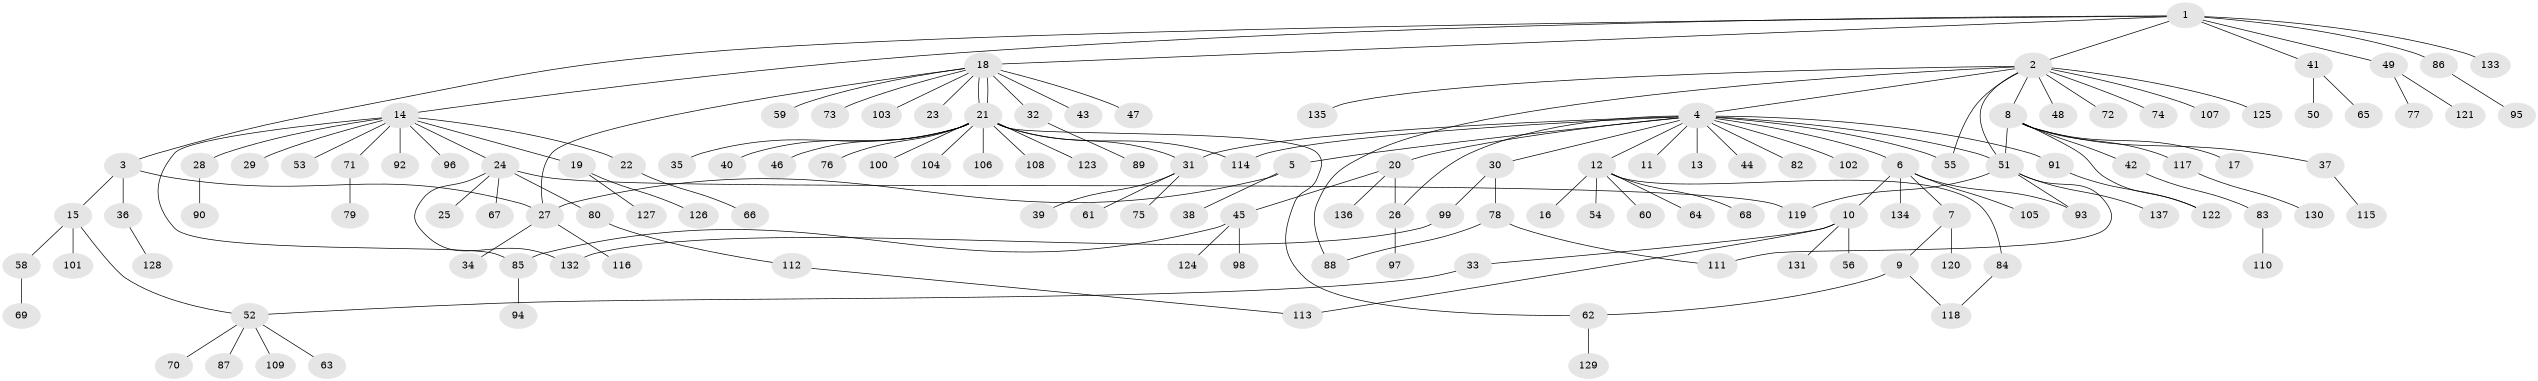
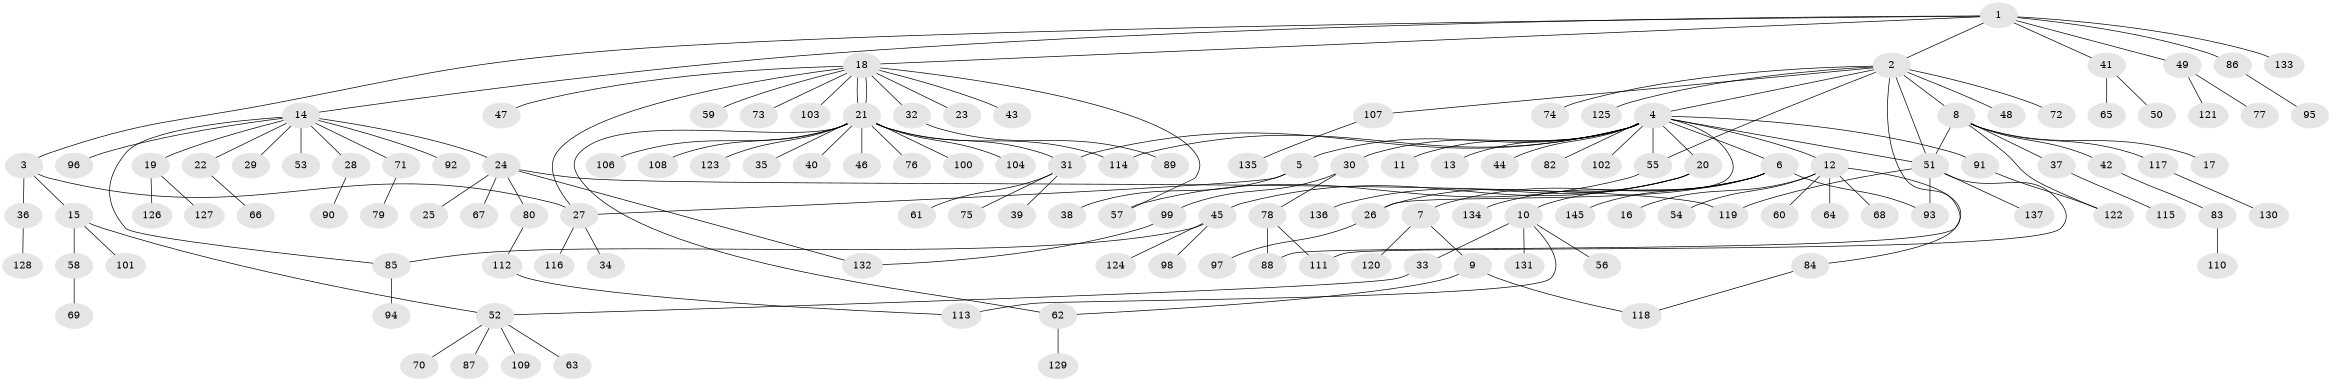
(1672, 75) -> (1305, 141)
none -> (1117, 216)
(2030, 216) -> (1575, 216)
